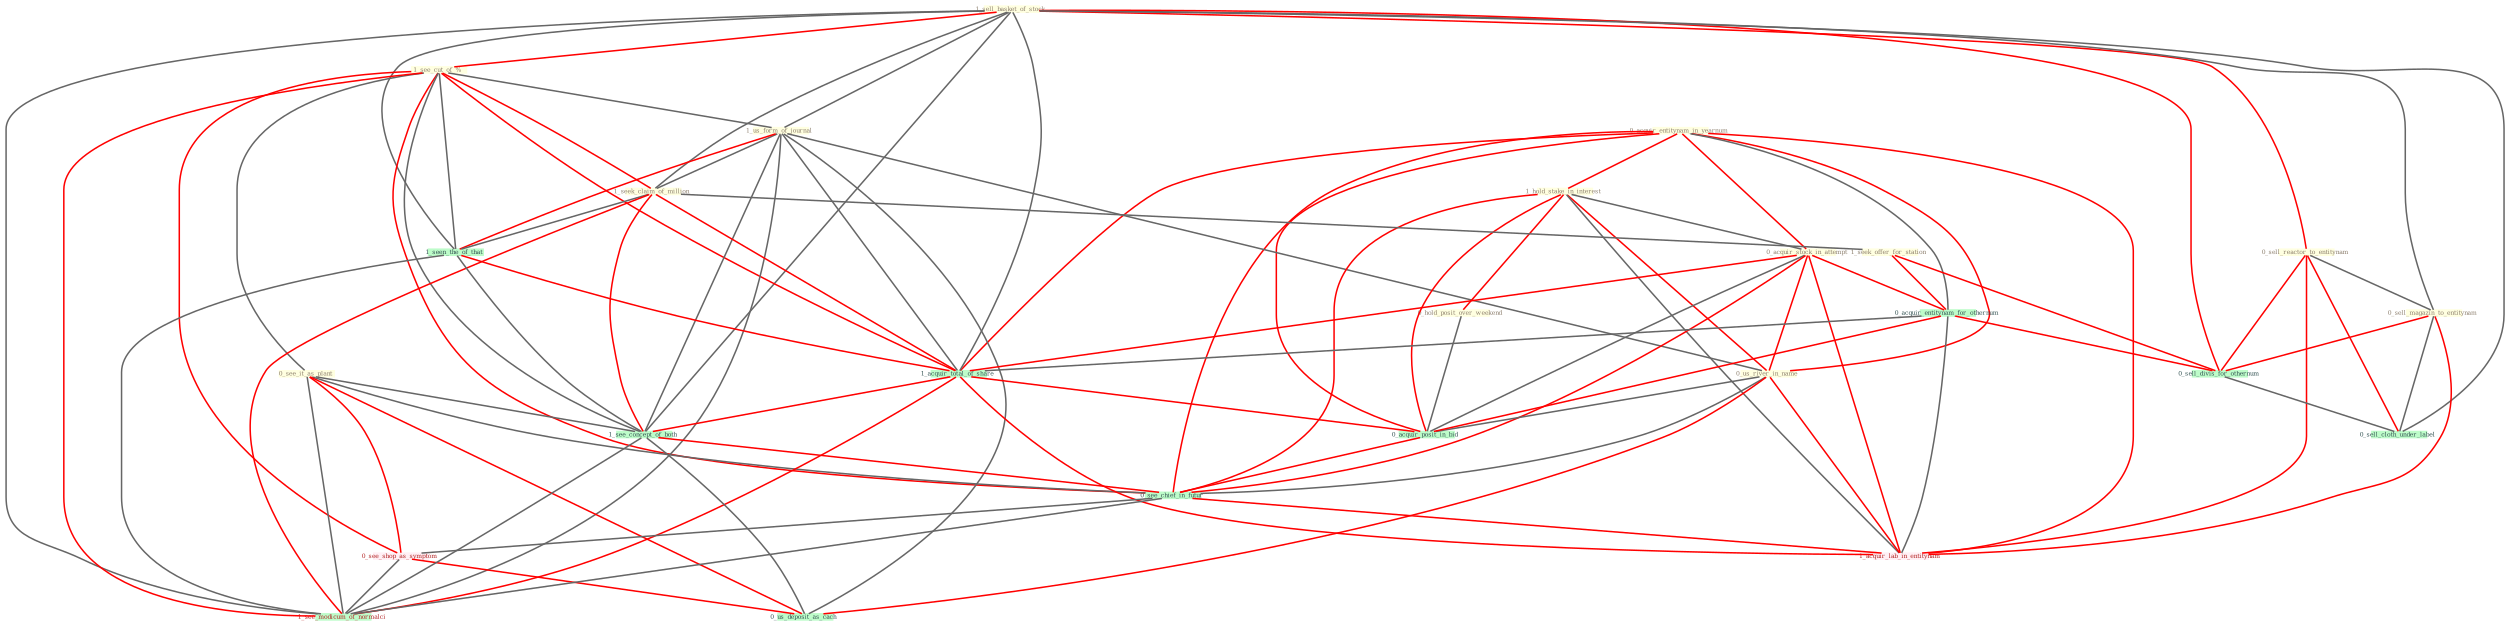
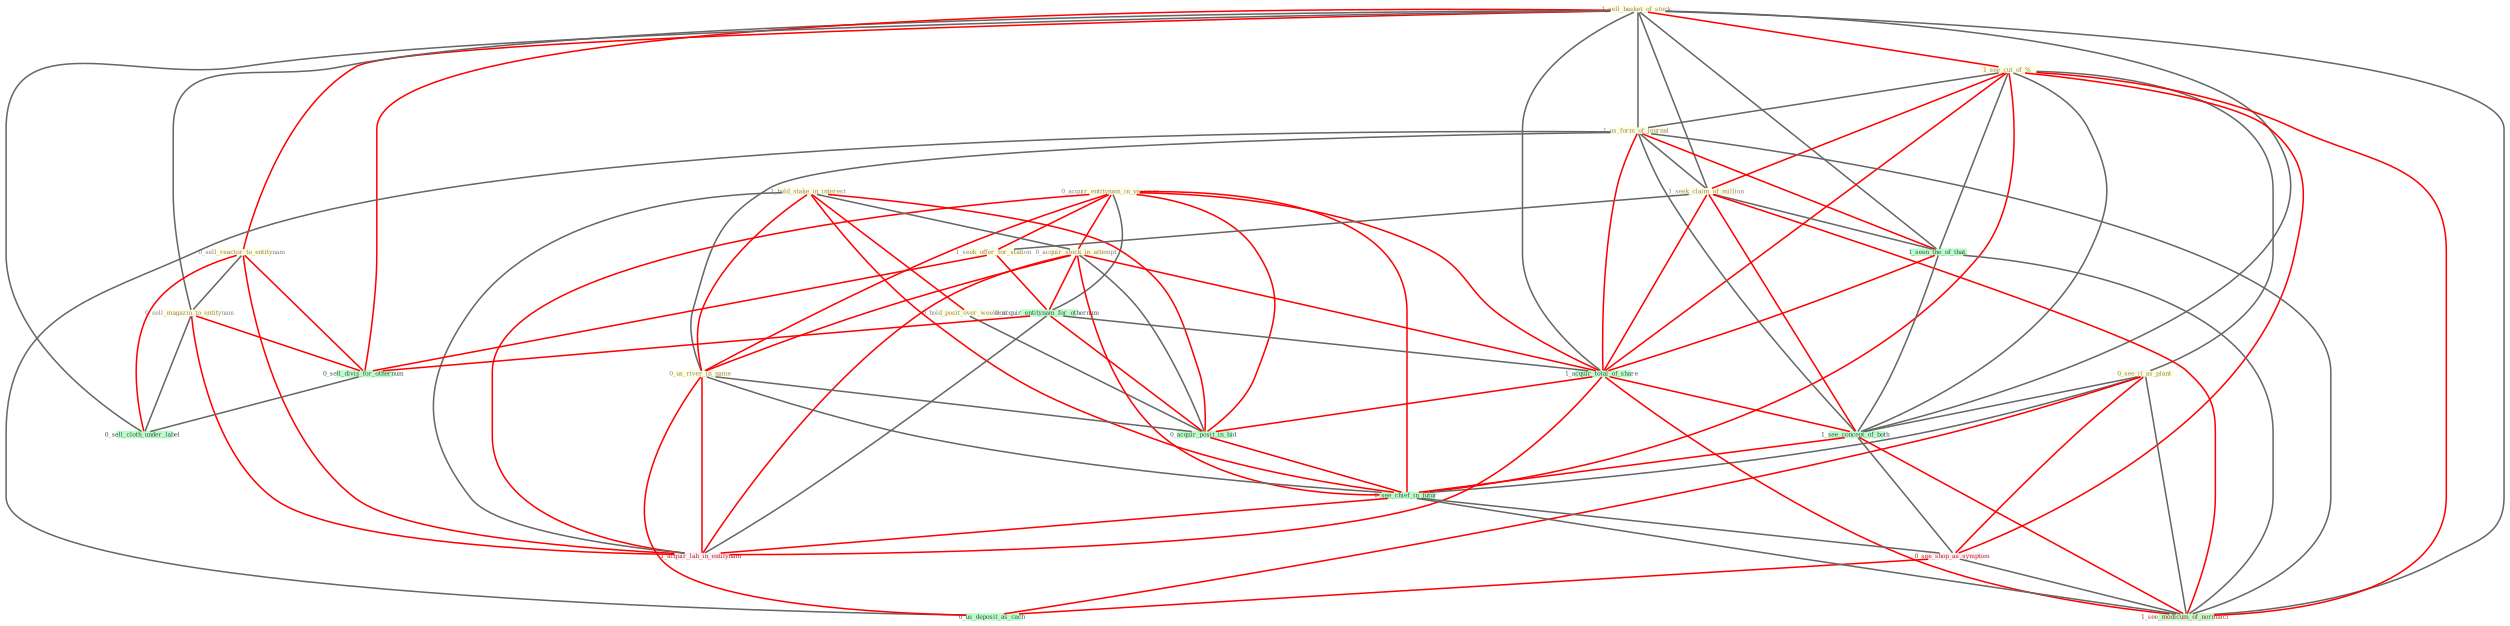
(1623, 161) -> (1054, 222)
(870, 252) -> (1607, 250)
(736, 517) -> (1905, 495)
(495, 528) -> (2005, 517)
